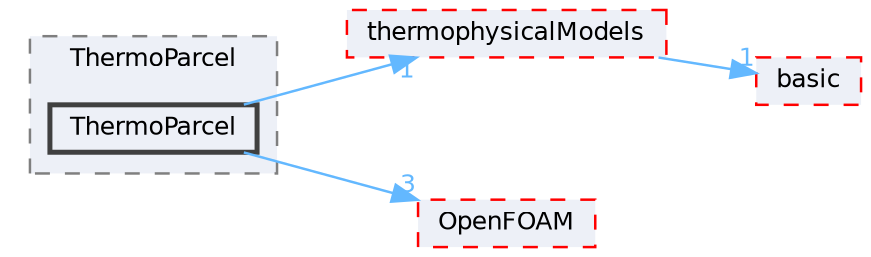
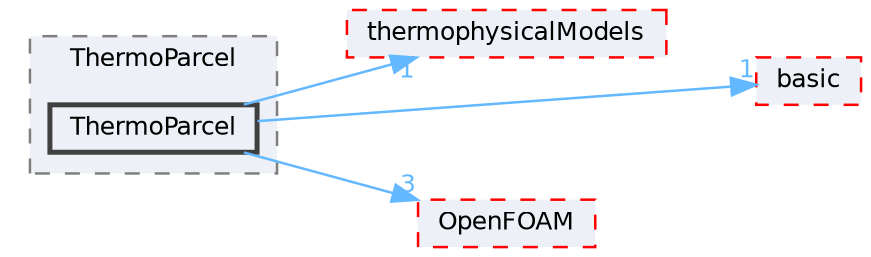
(695, 63) -> (494, 104)
